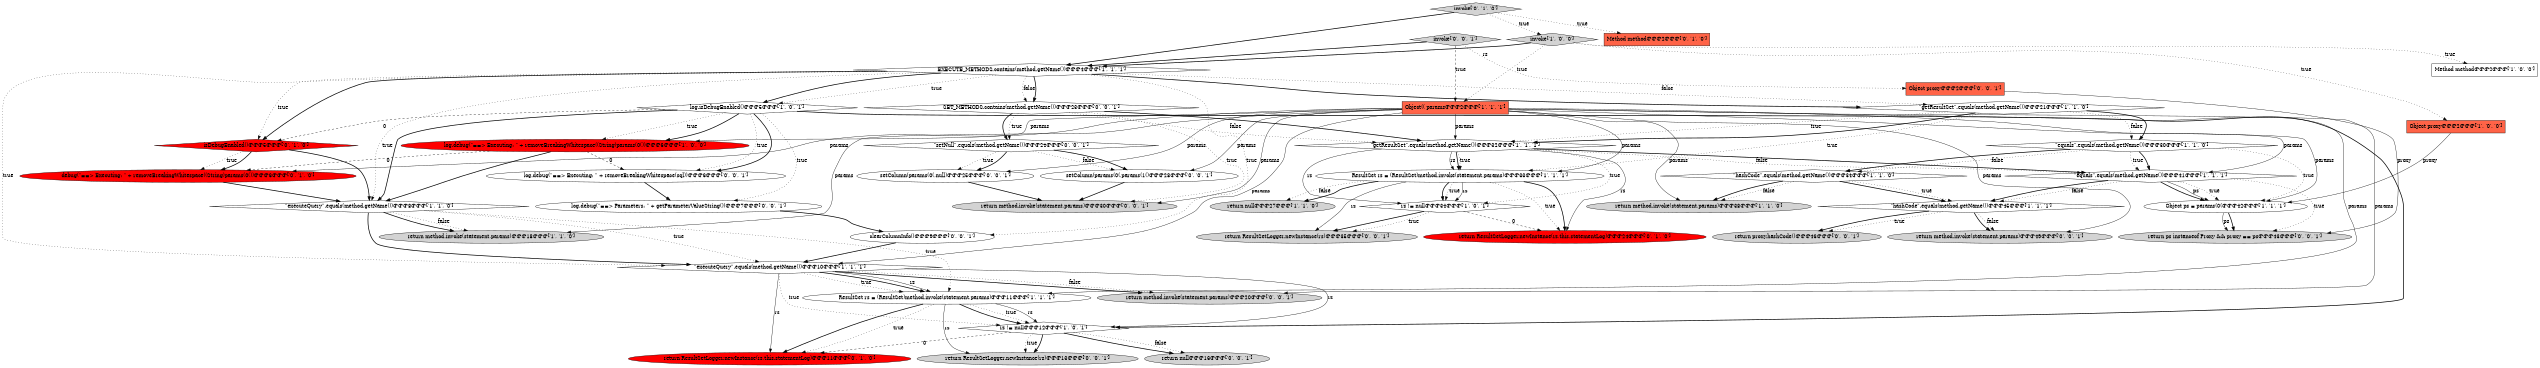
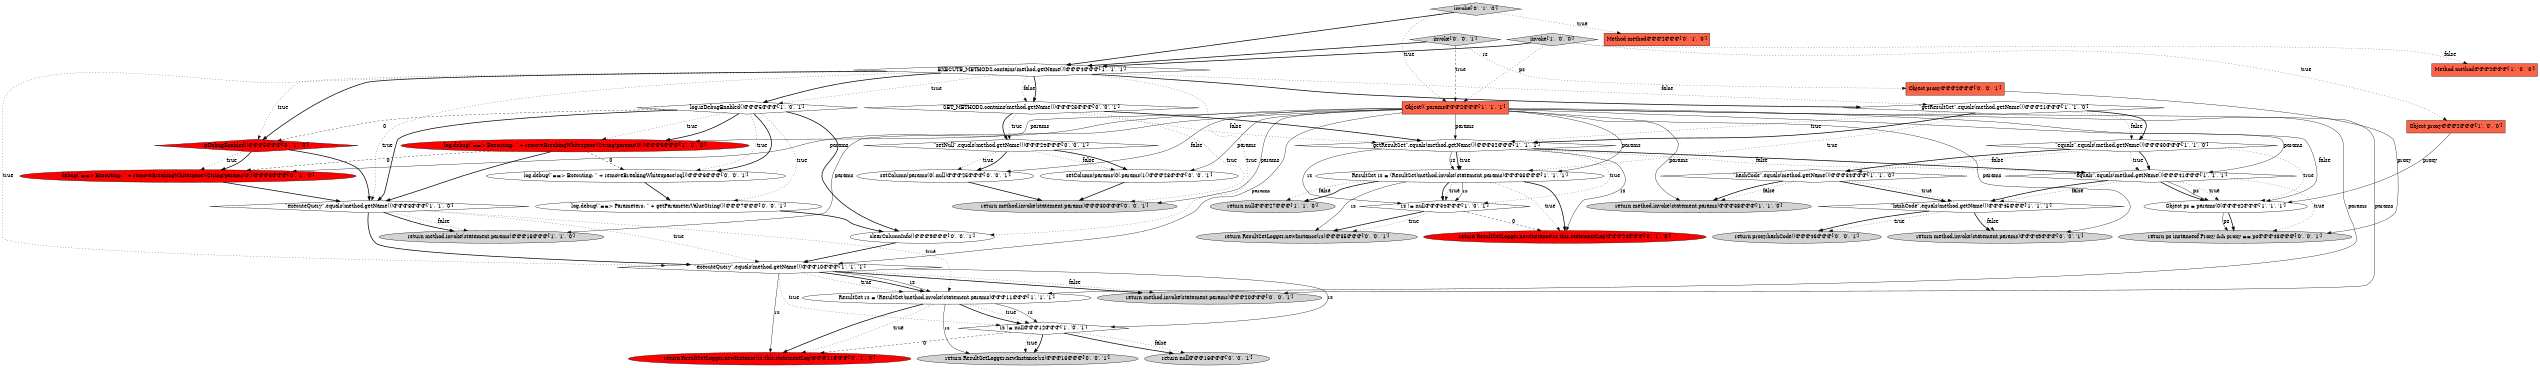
(1512, 24) -> (1403, 47)
(2450, 55) -> (2450, 55)
(1522, 70) -> (1522, 70)
(2485, 70) -> (2485, 70)
(1197, 146) -> (1197, 146)
(2325, 161) -> (2325, 161)
(2403, 222) -> (822, 174)
